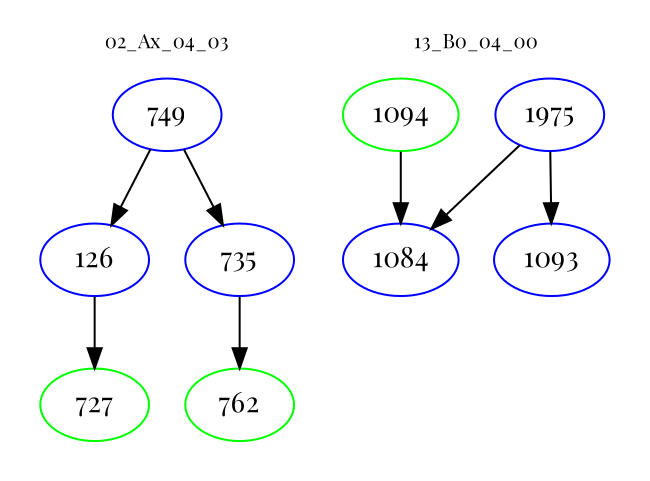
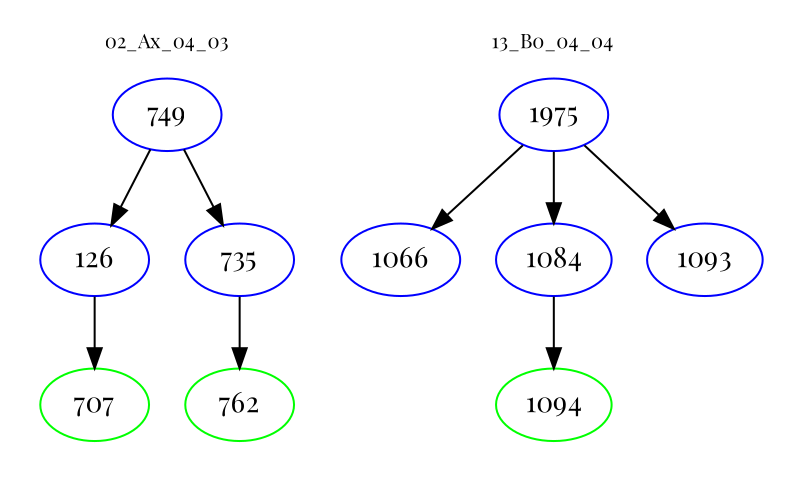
(476, 43) -> (553, 43)
(401, 177) -> (554, 322)
none -> (401, 260)
(95, 405) -> (95, 405)
